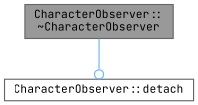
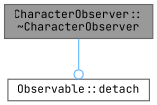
(99, 90) -> (79, 90)
